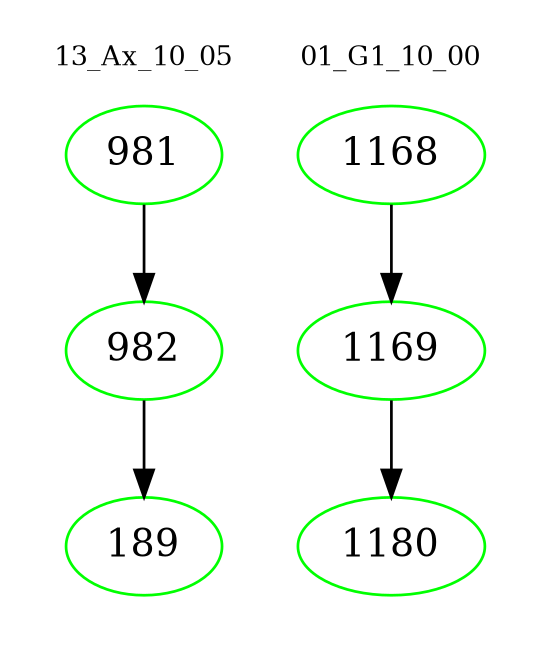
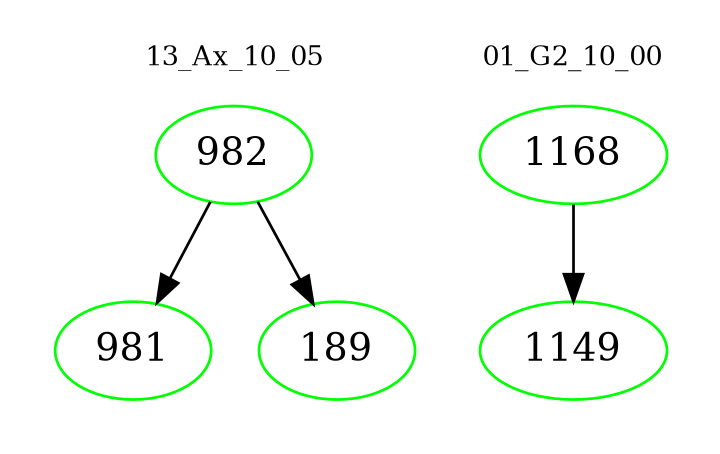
(391, 58) -> (574, 58)
(144, 239) -> (190, 240)
(391, 351) -> (574, 351)
(391, 546) -> none
